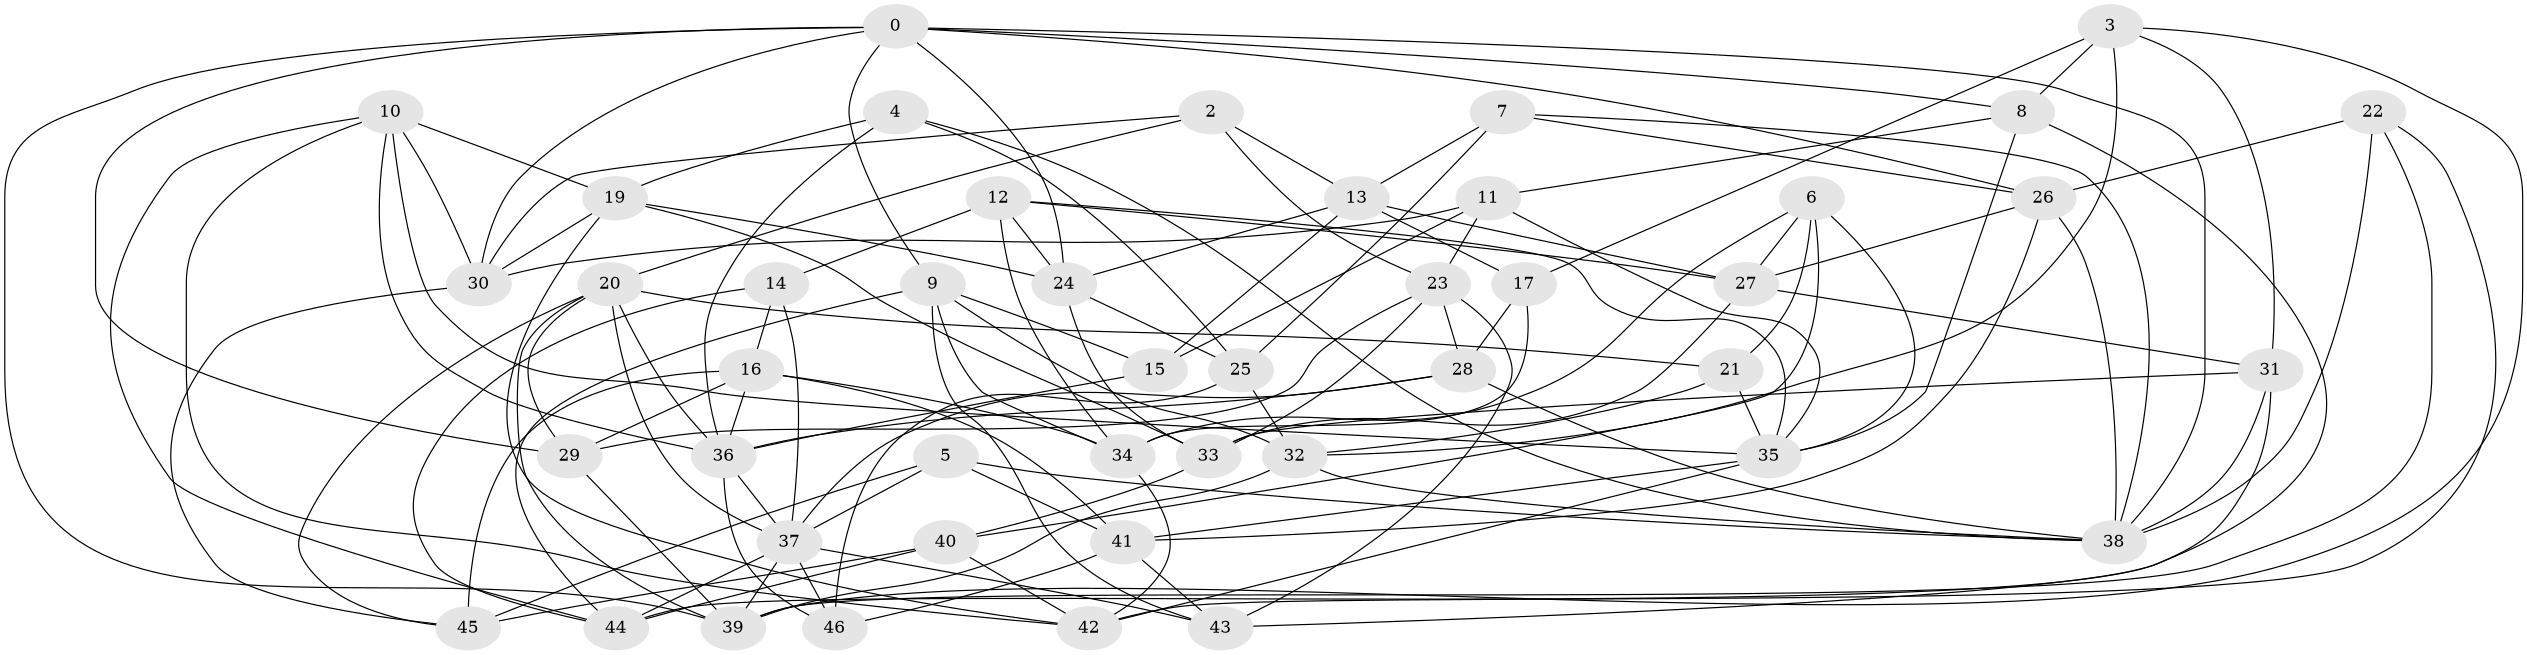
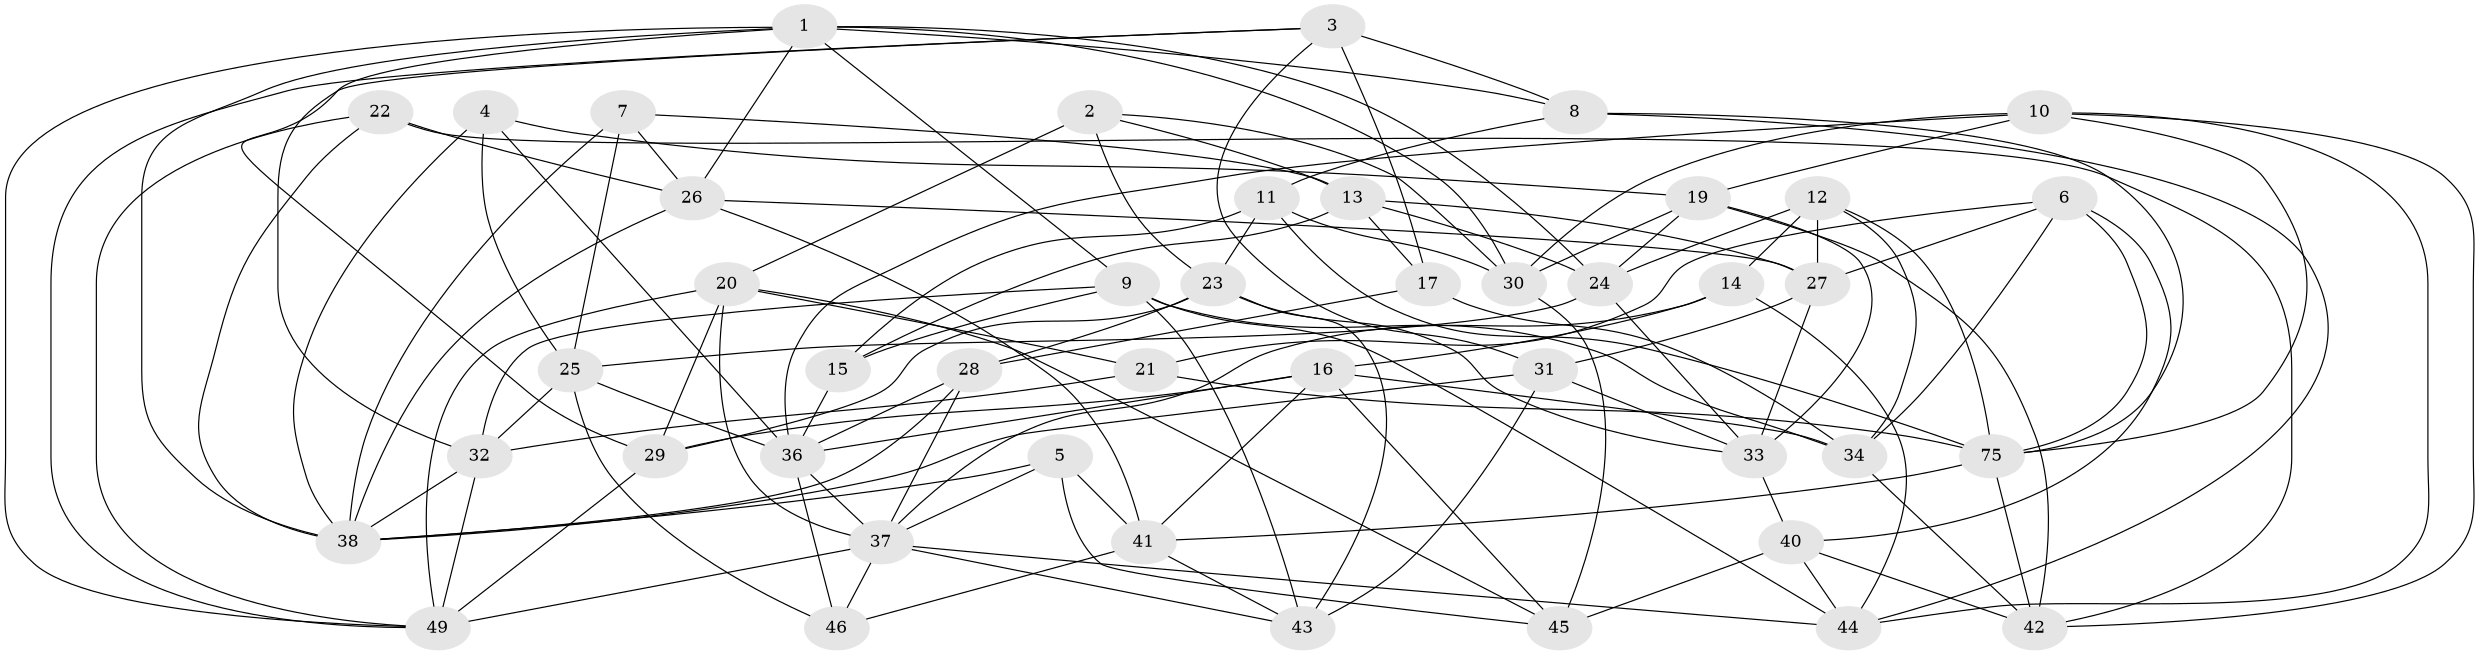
(896, 26) -> (805, 26)
(646, 354) -> (681, 415)
(1769, 456) -> (1992, 456)
(733, 628) -> (438, 628)
